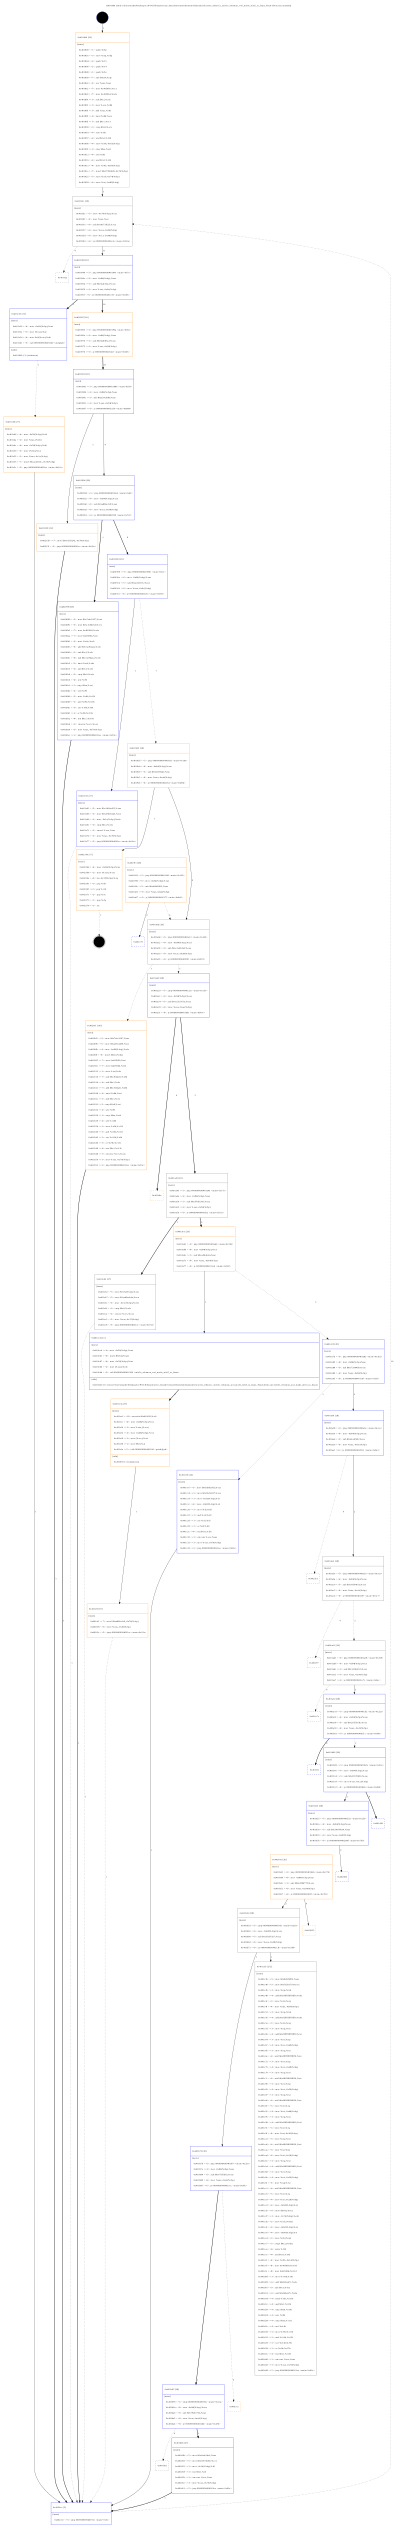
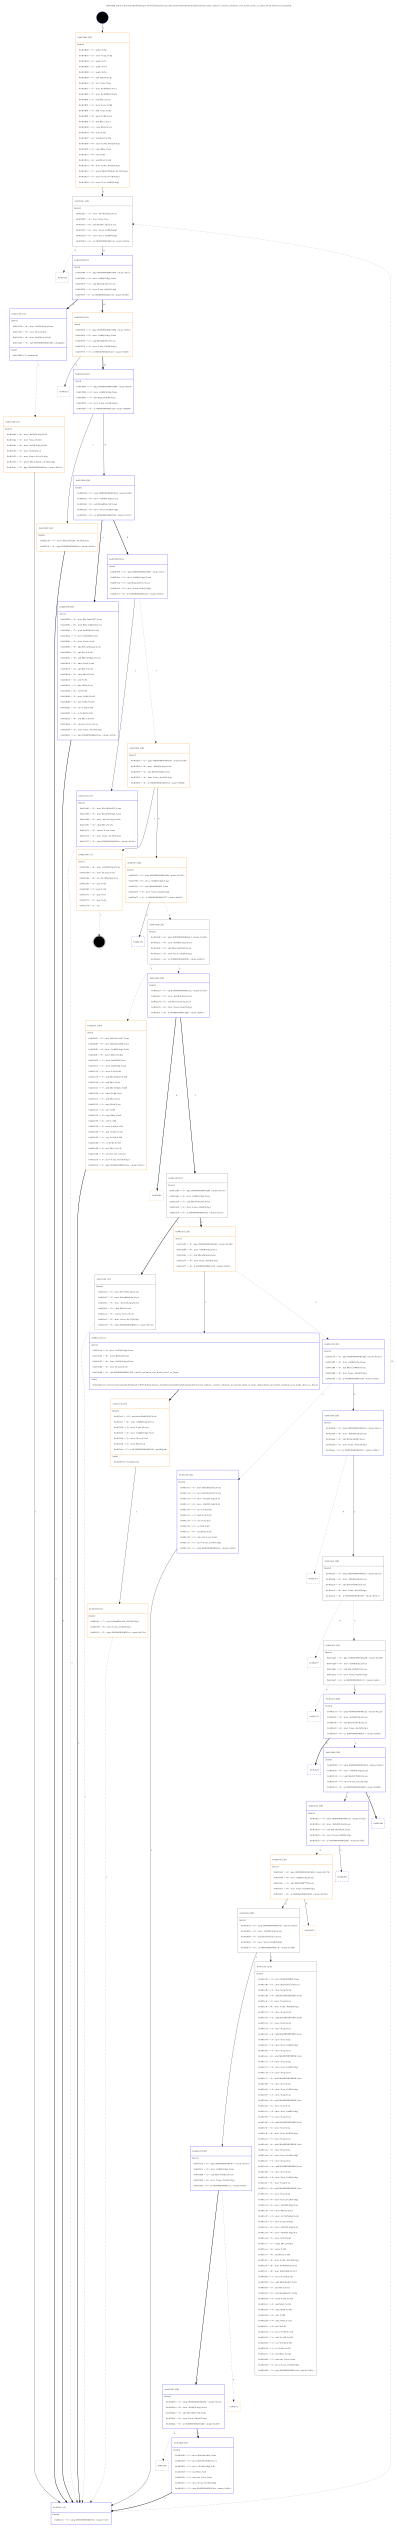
none -> (64, 391)
(188, 851) -> (157, 822)
none -> (320, 1849)
